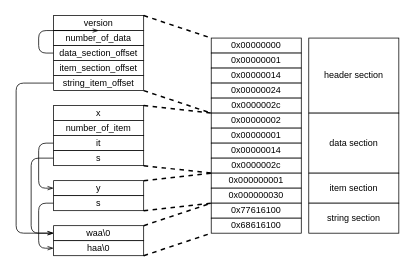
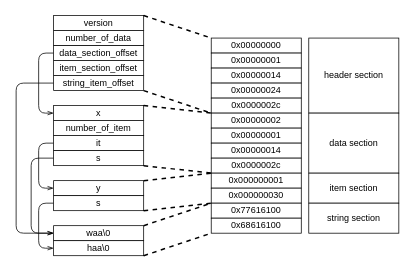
(39, 36) -> (39, 86)
